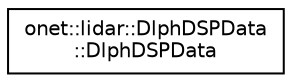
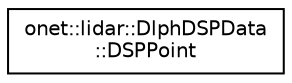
(146, 41) -> (146, 41)
